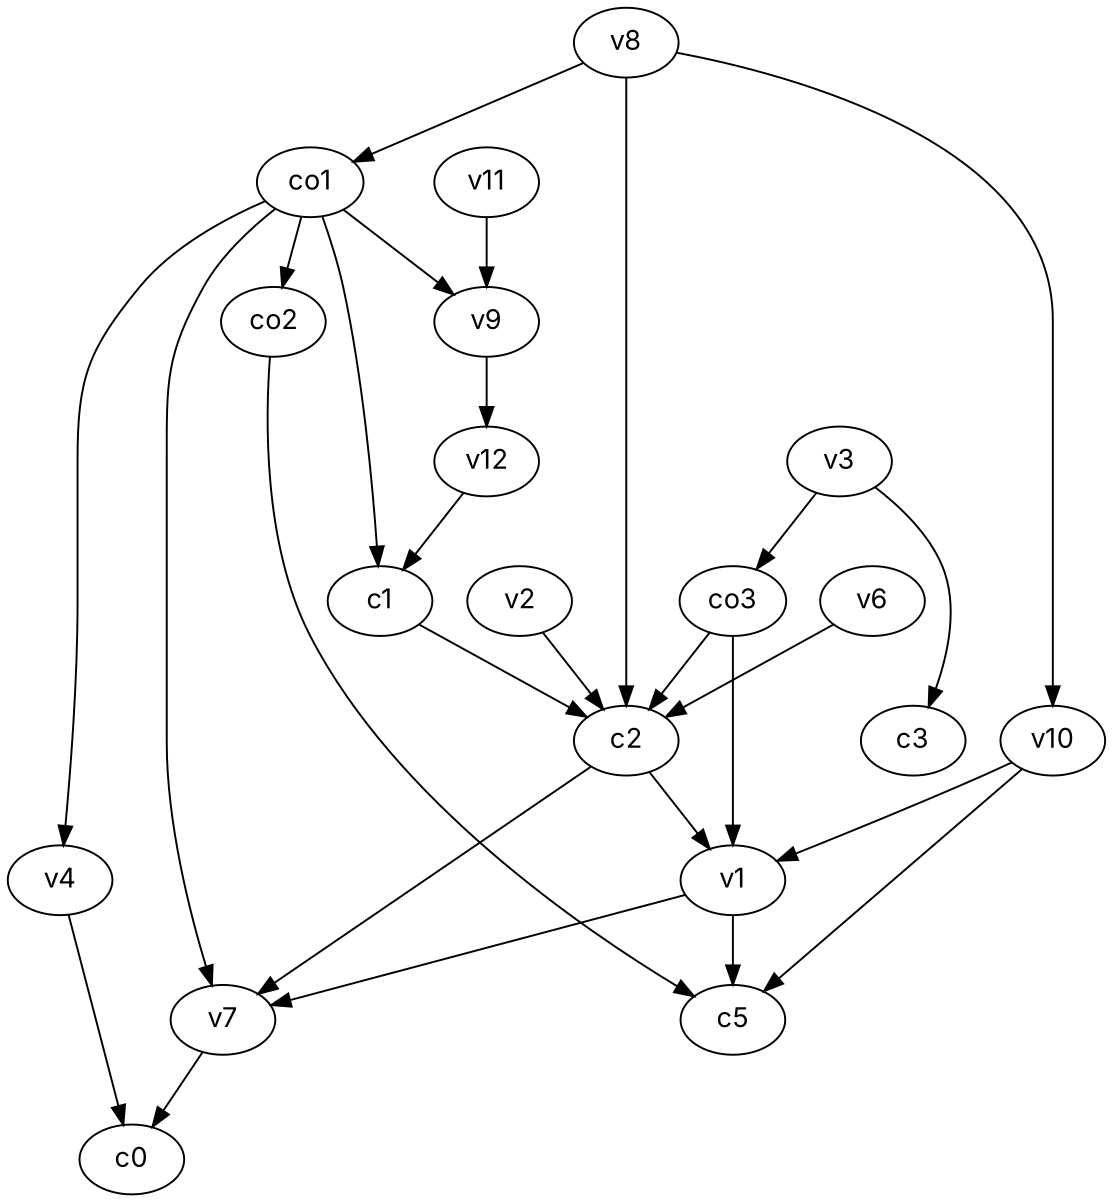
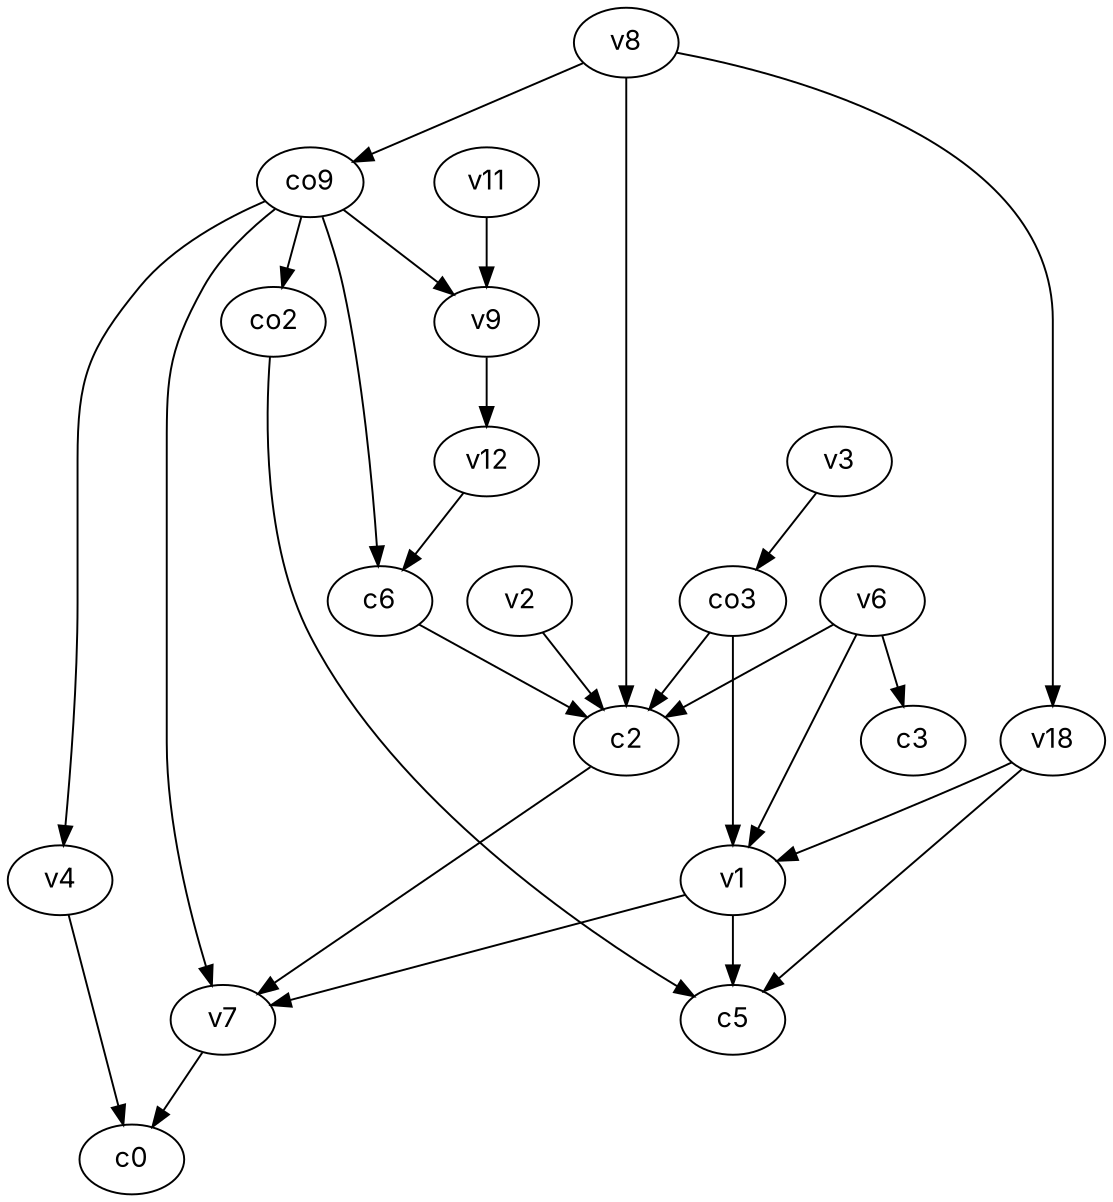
(310, 182) -> (310, 182)
(946, 576) -> (890, 662)
(380, 601) -> (380, 601)
(1053, 741) -> (1053, 741)
(674, 803) -> (807, 732)
